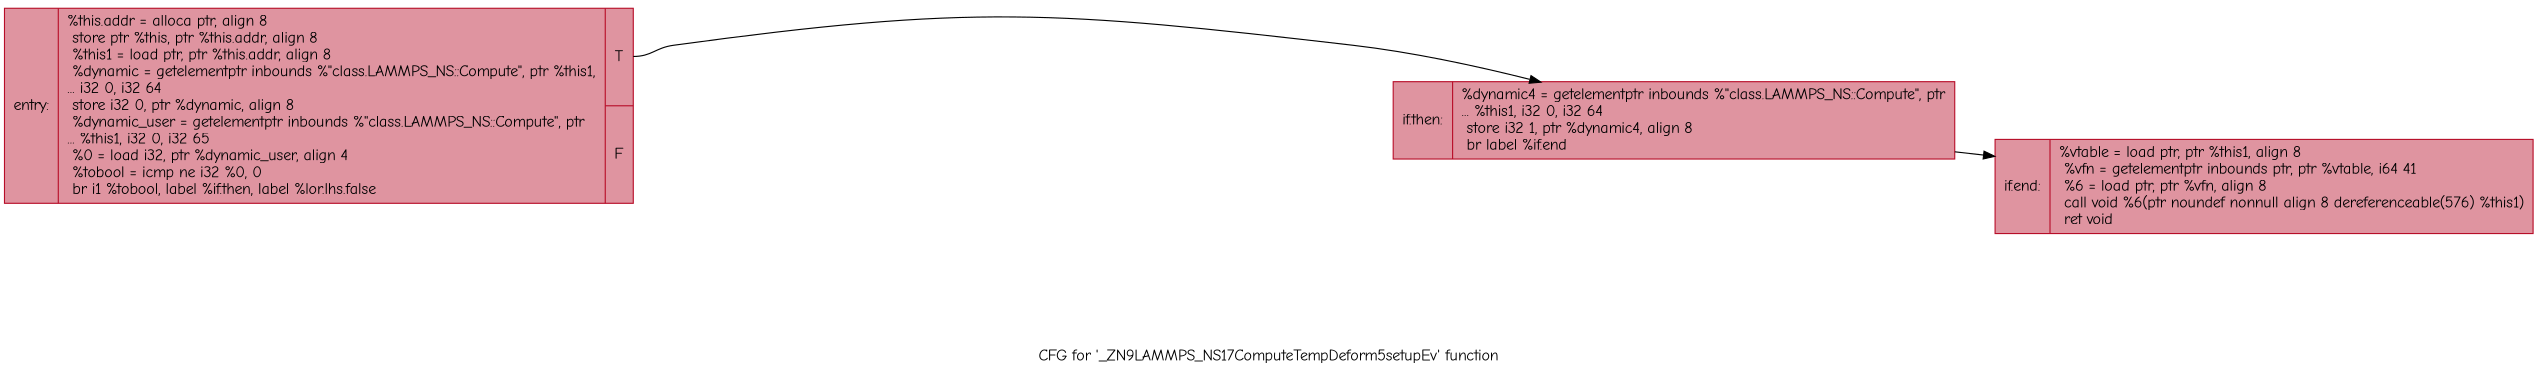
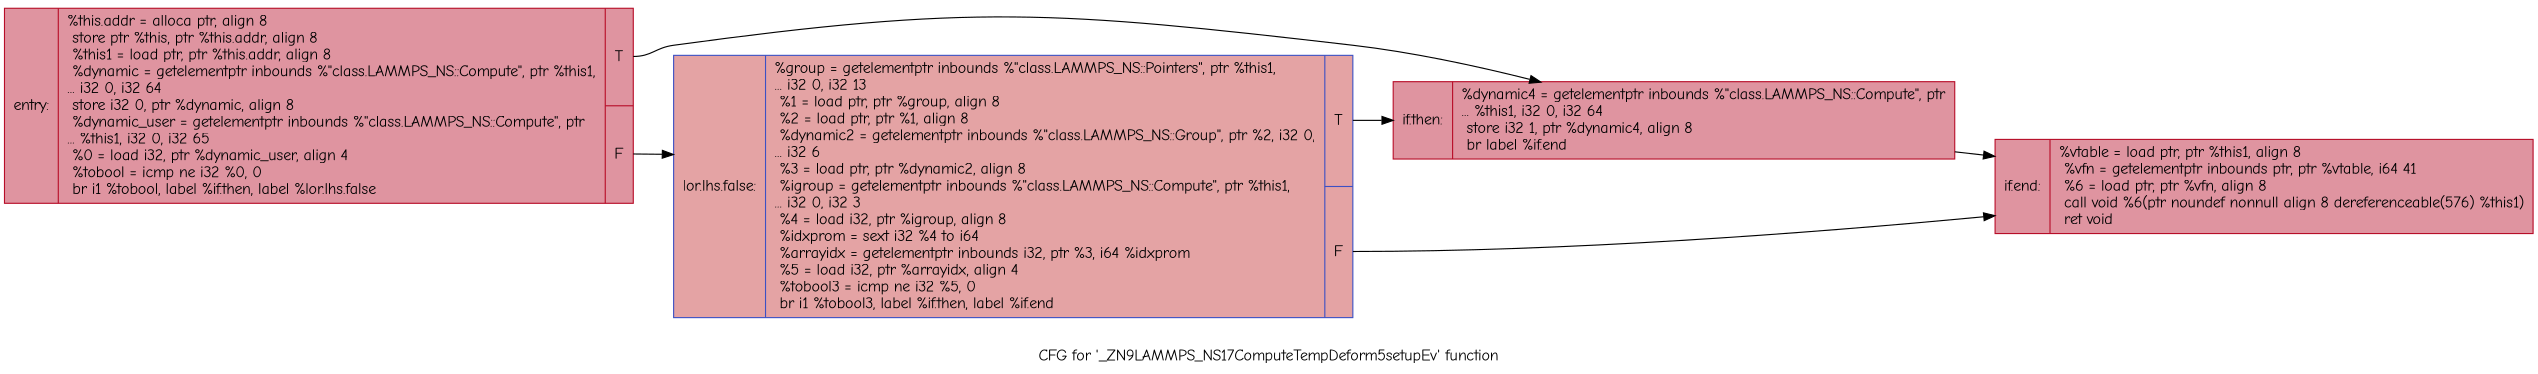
none -> (1013, 186)
